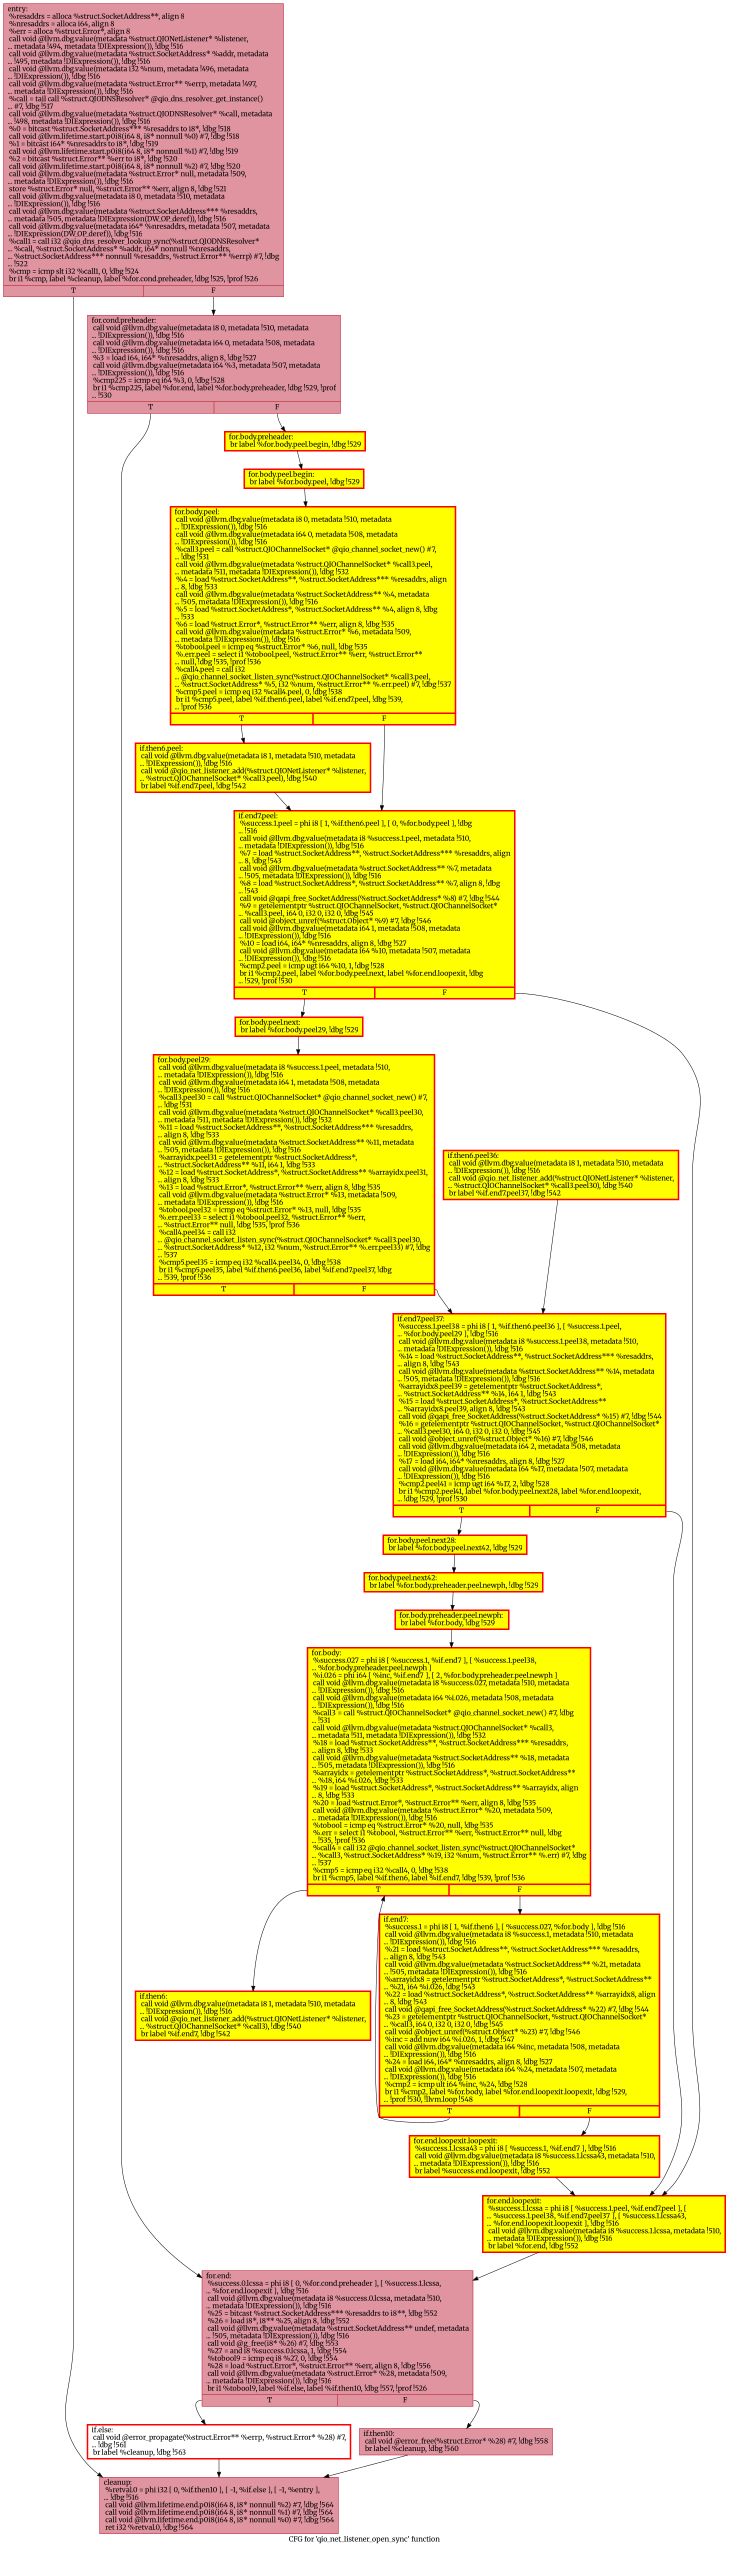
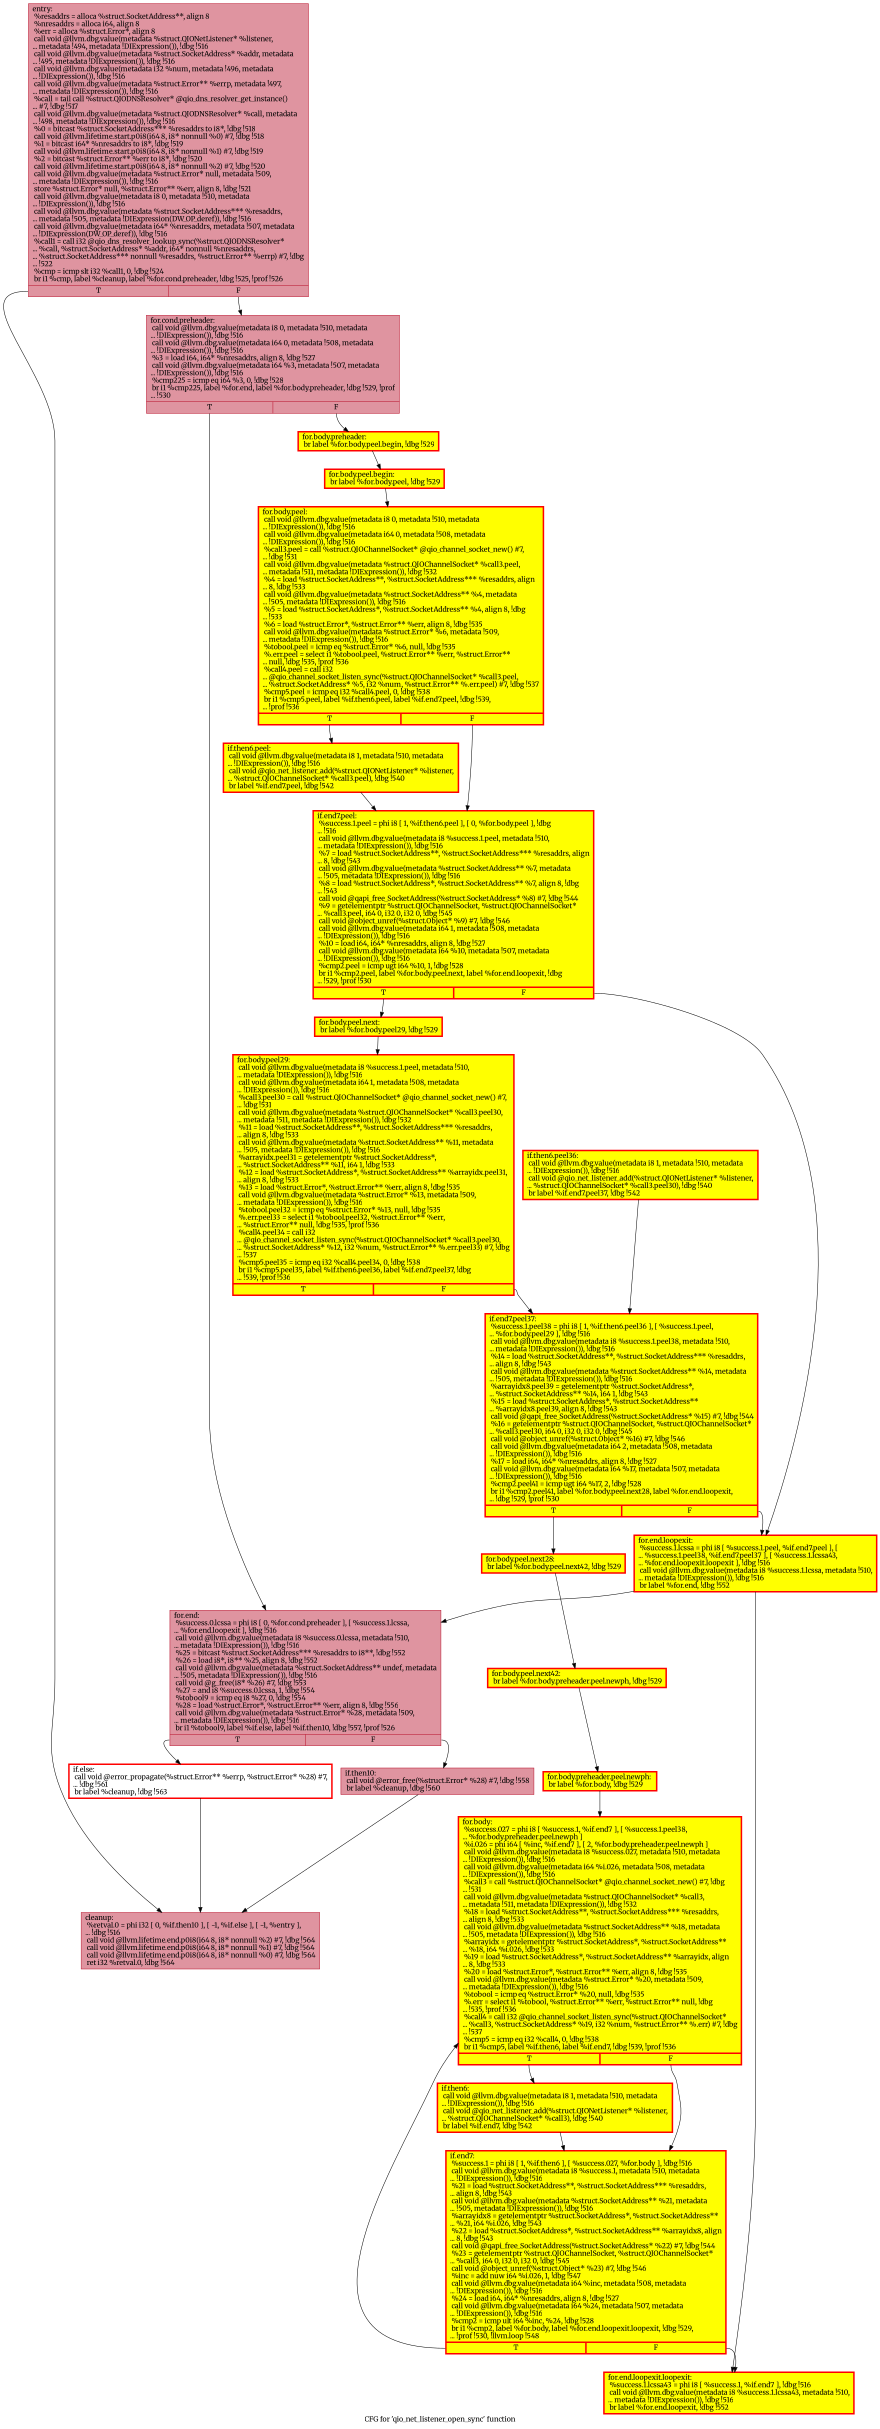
none -> (562, 2139)
(482, 2171) -> (668, 2408)
(564, 2185) -> (755, 1980)
